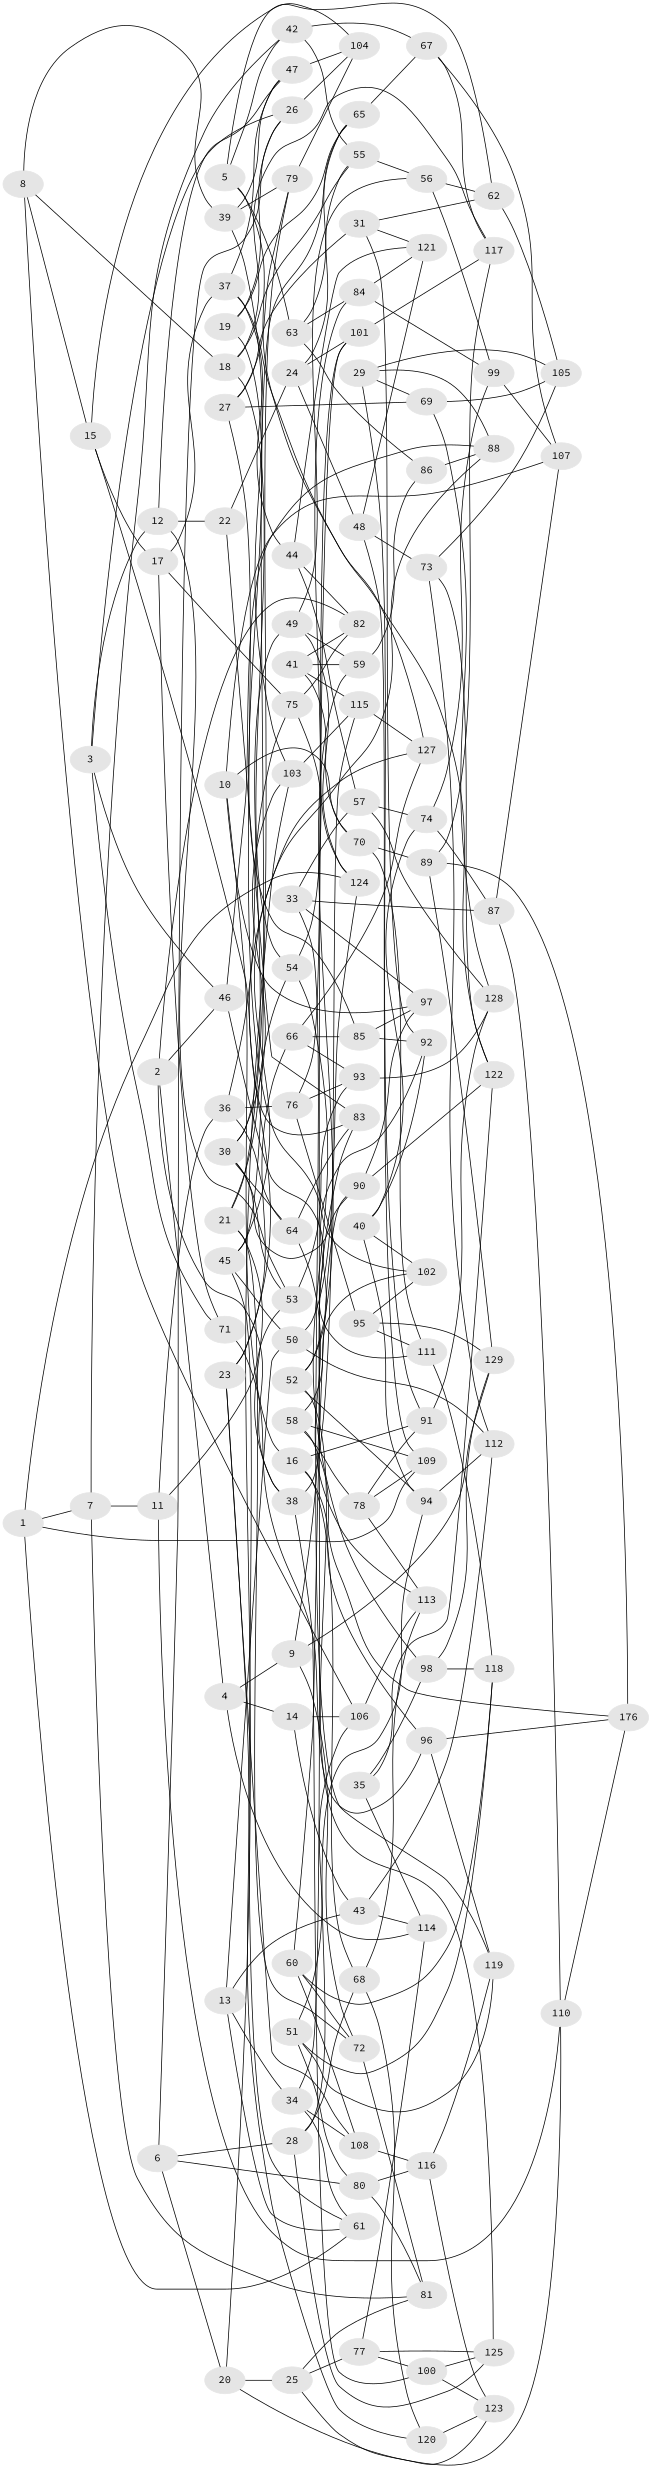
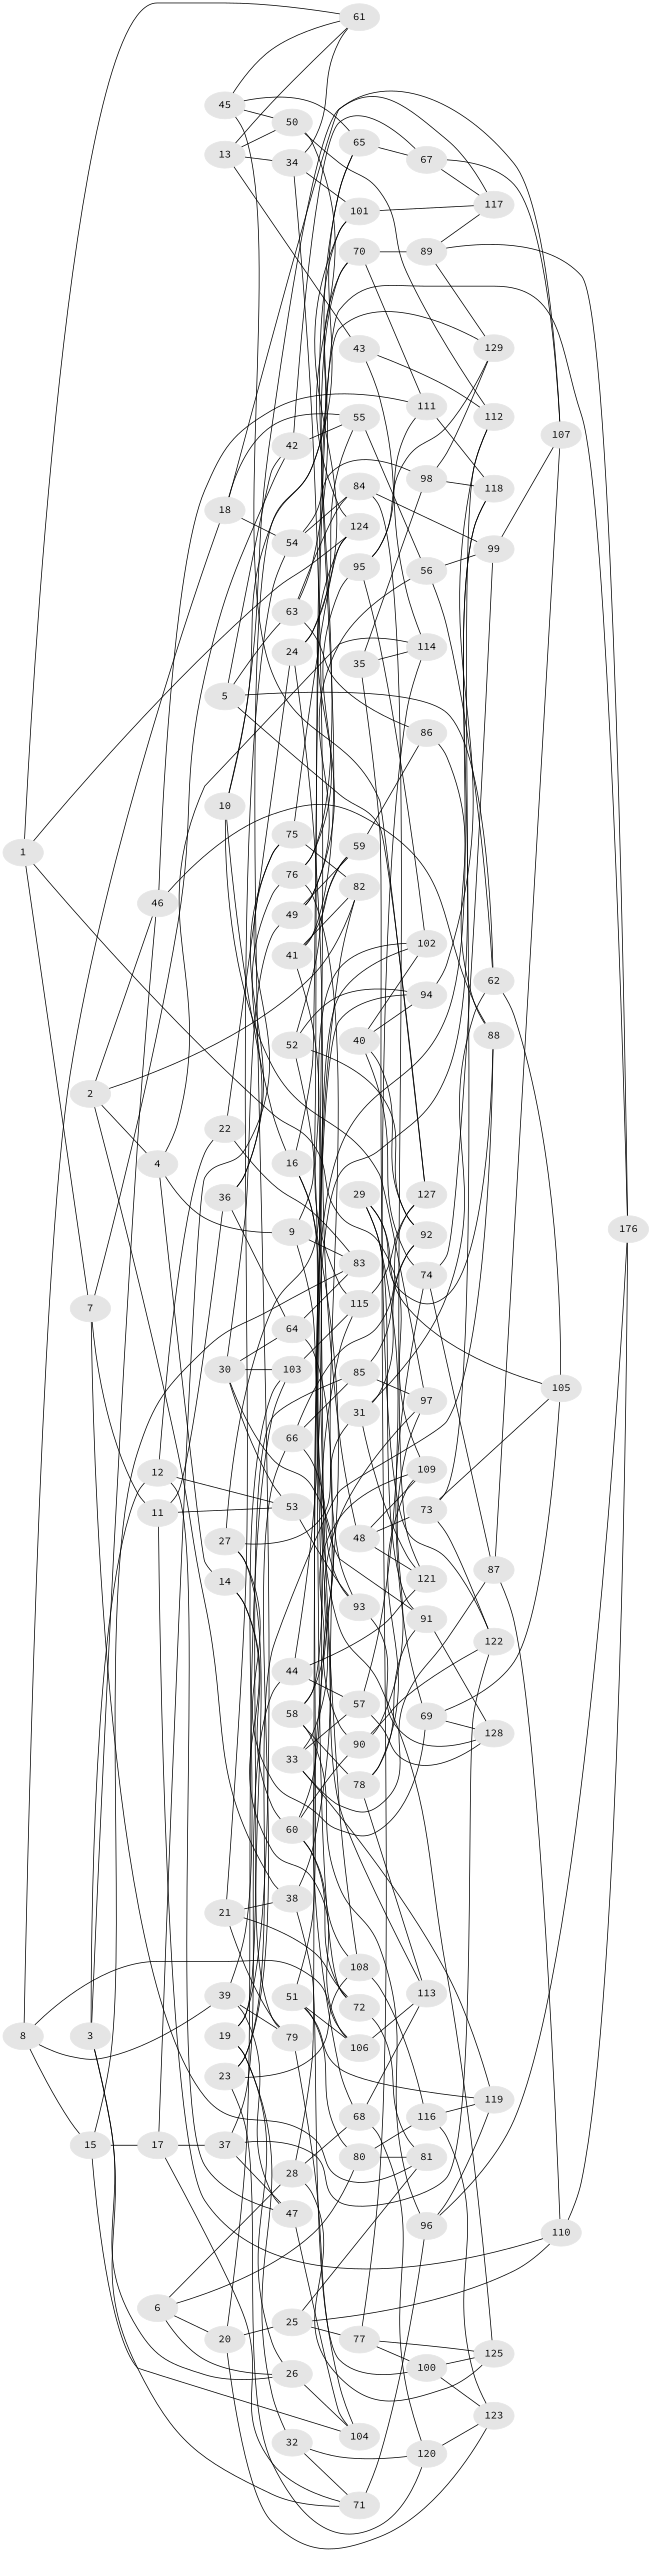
(304, 1783) -> (259, 1706)
none -> (292, 2443)
